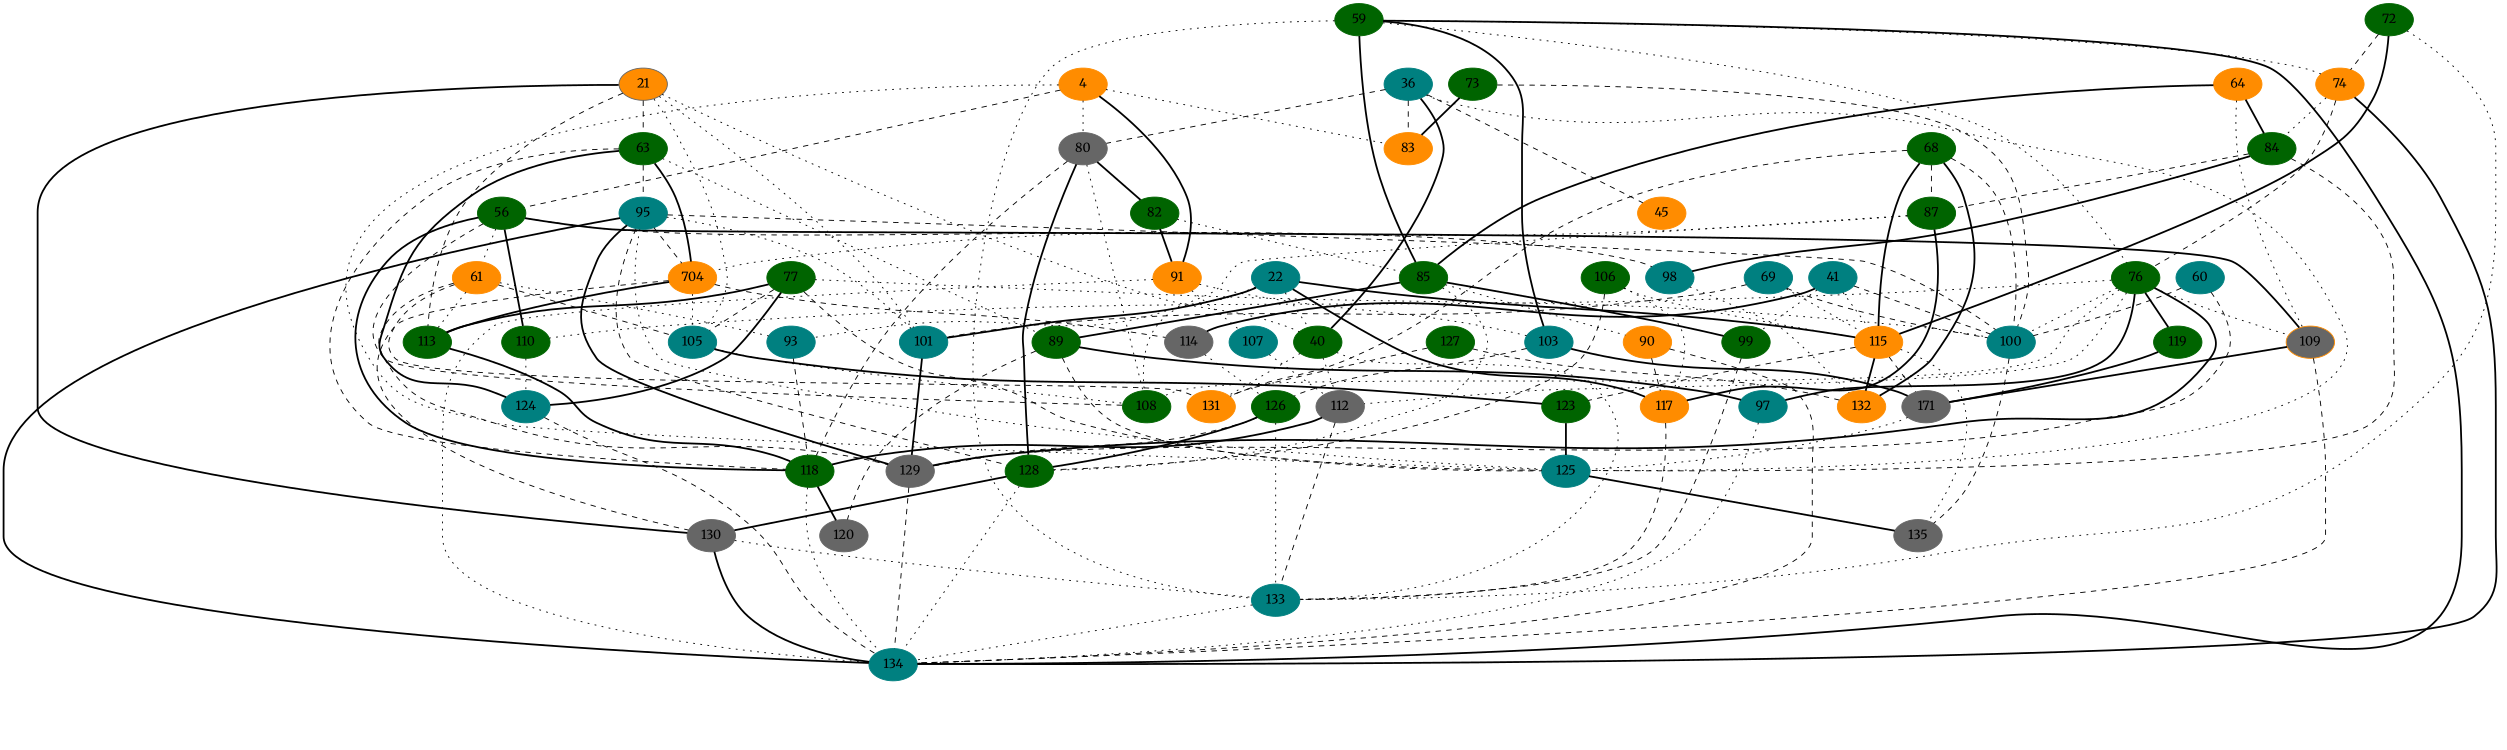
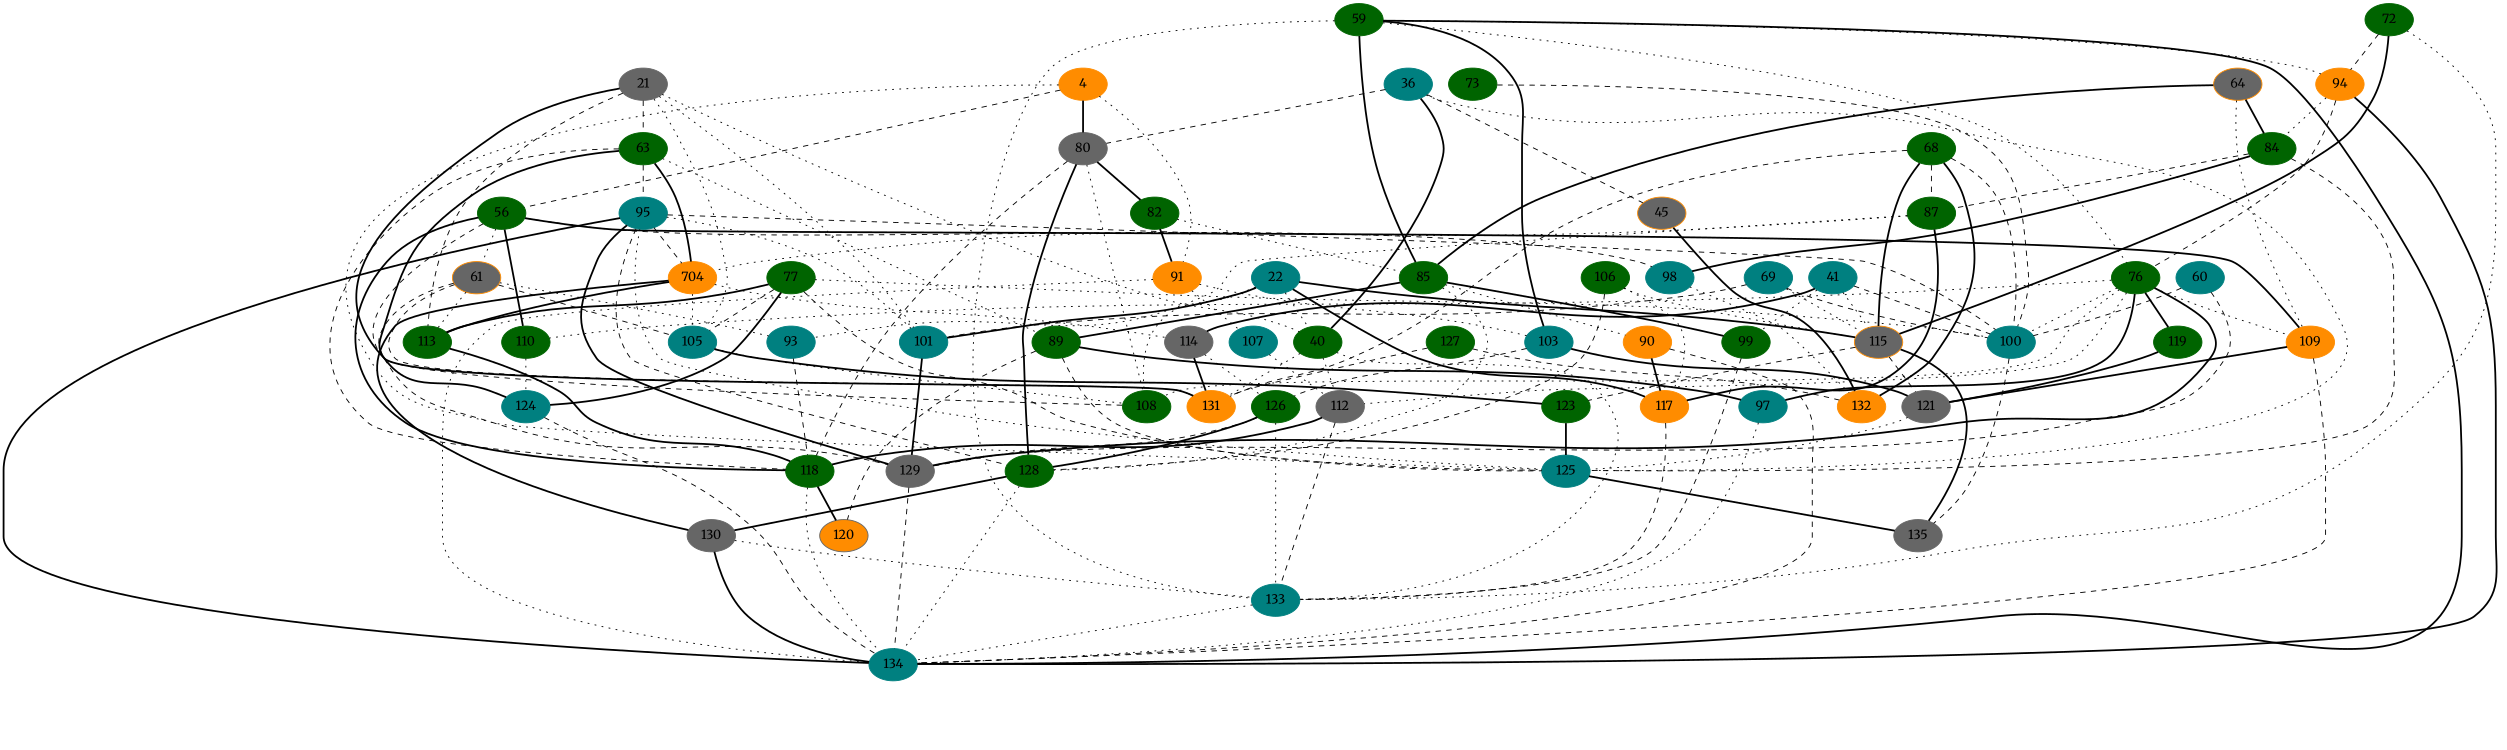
(643, 84) -> (643, 84)
(2238, 84) -> (2238, 84)
(2340, 84) -> (2340, 84)
(1083, 117) -> (1083, 117)
(1408, 149) -> none
(1170, 167) -> (1170, 167)
(1662, 213) -> (1662, 213)
(477, 278) -> (477, 278)
(985, 316) -> (985, 316)
(38, 336) -> (359, 283)
(1879, 342) -> (1879, 342)
(2310, 342) -> (2310, 342)
(1871, 372) -> (1768, 308)
none -> (1200, 374)
(1656, 375) -> (1656, 375)
(384, 388) -> (384, 388)
(1926, 407) -> (1926, 407)
(1966, 429) -> (1966, 429)
(844, 536) -> (844, 536)
